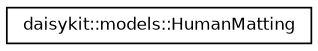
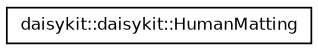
(159, 26) -> (159, 26)
